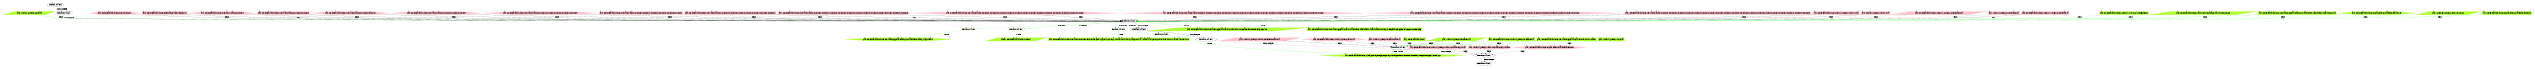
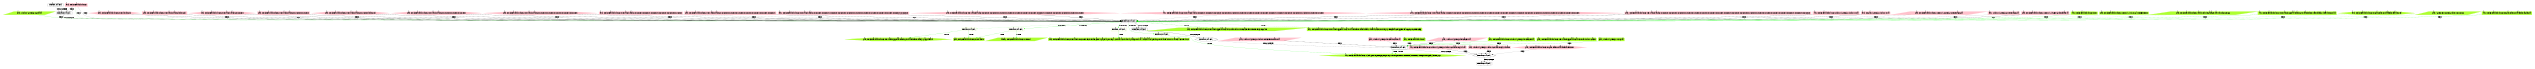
none -> (76, 5)
(165, 13) -> (165, 13)
(222, 13) -> (222, 13)
none -> (2084, 13)
none -> (969, 39)
(1334, 39) -> none
(1457, 39) -> (1457, 39)
